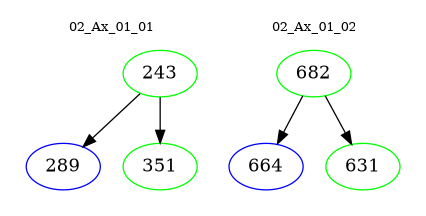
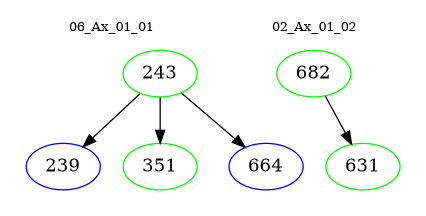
(112, 28) -> (112, 28)
(293, 114) -> (199, 108)
(63, 167) -> (63, 167)
